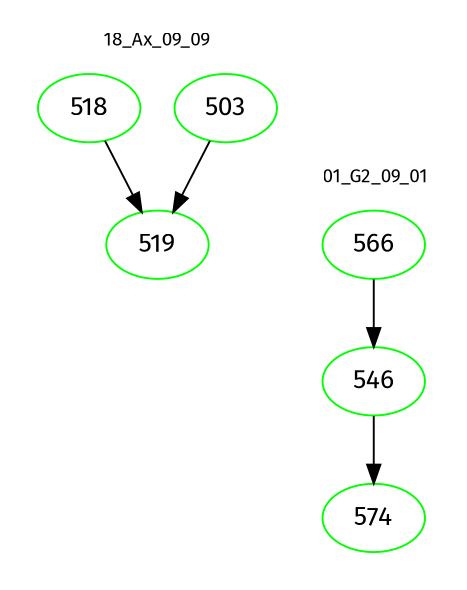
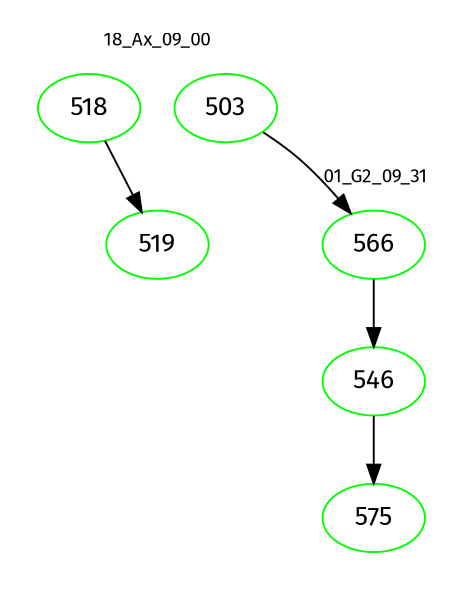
(157, 41) -> (157, 41)
(196, 168) -> (319, 178)
(376, 177) -> (376, 177)
(374, 518) -> (374, 518)
